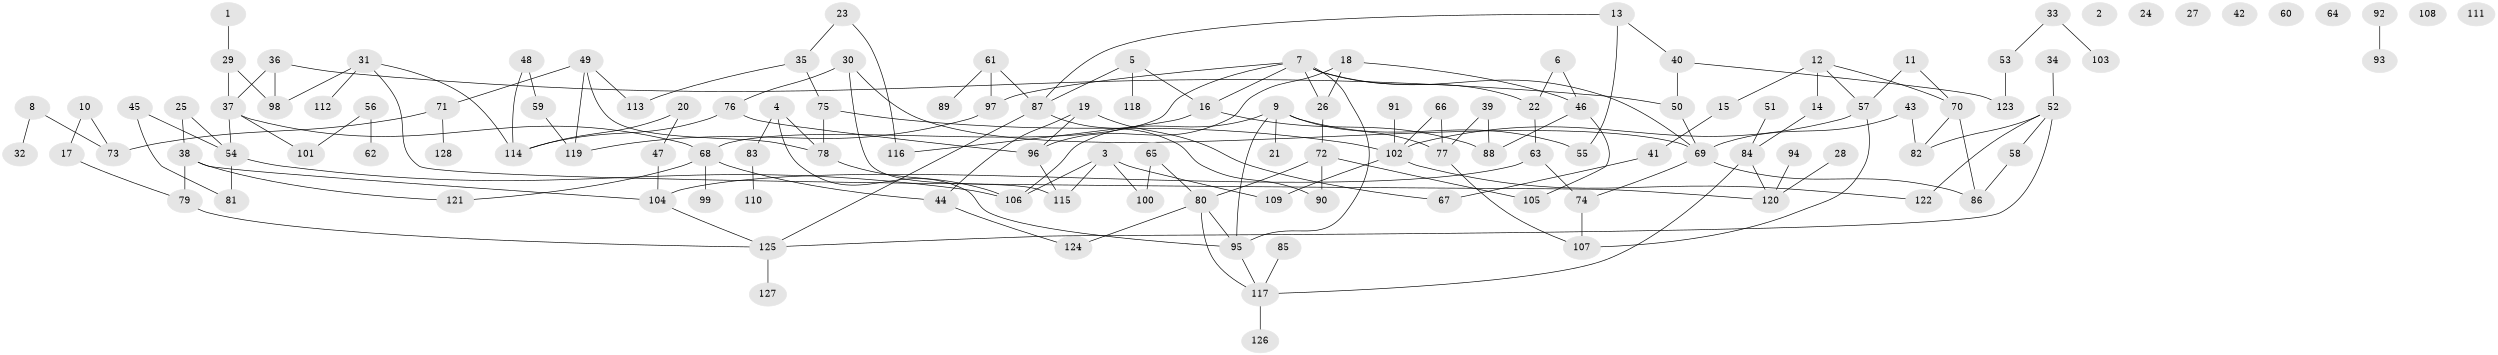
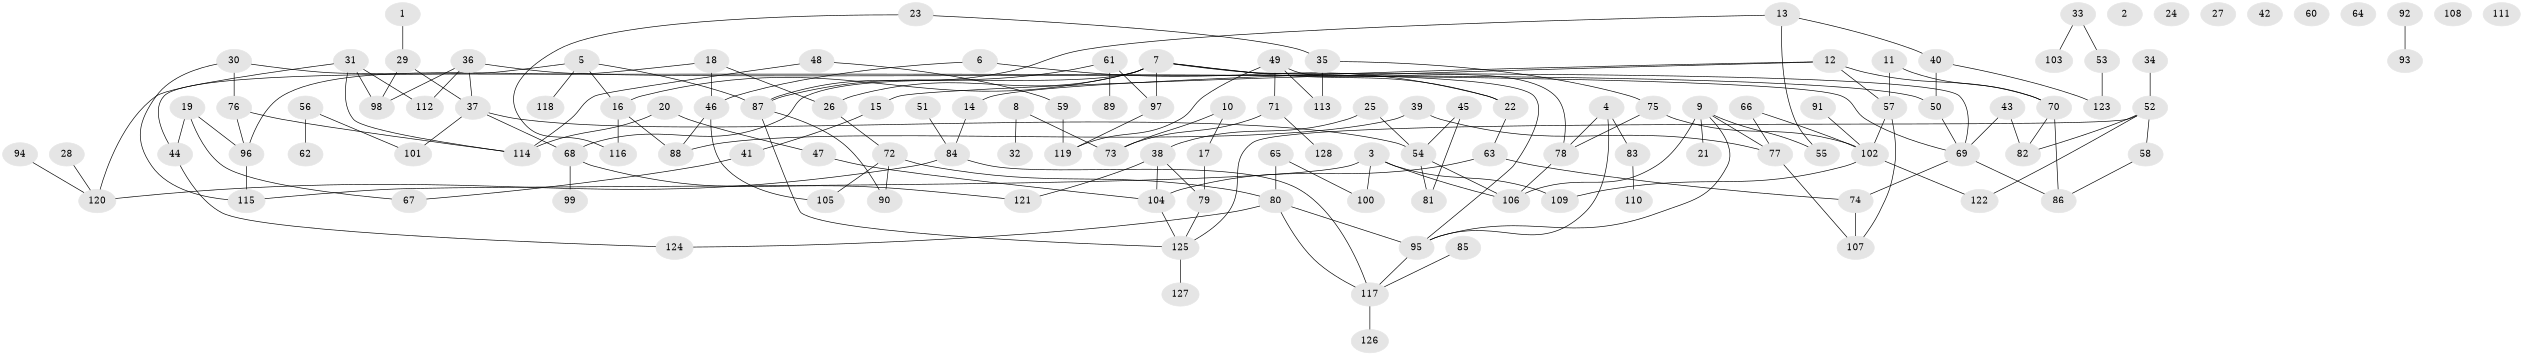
none -> (447, 84)
(820, 187) -> (315, 76)
